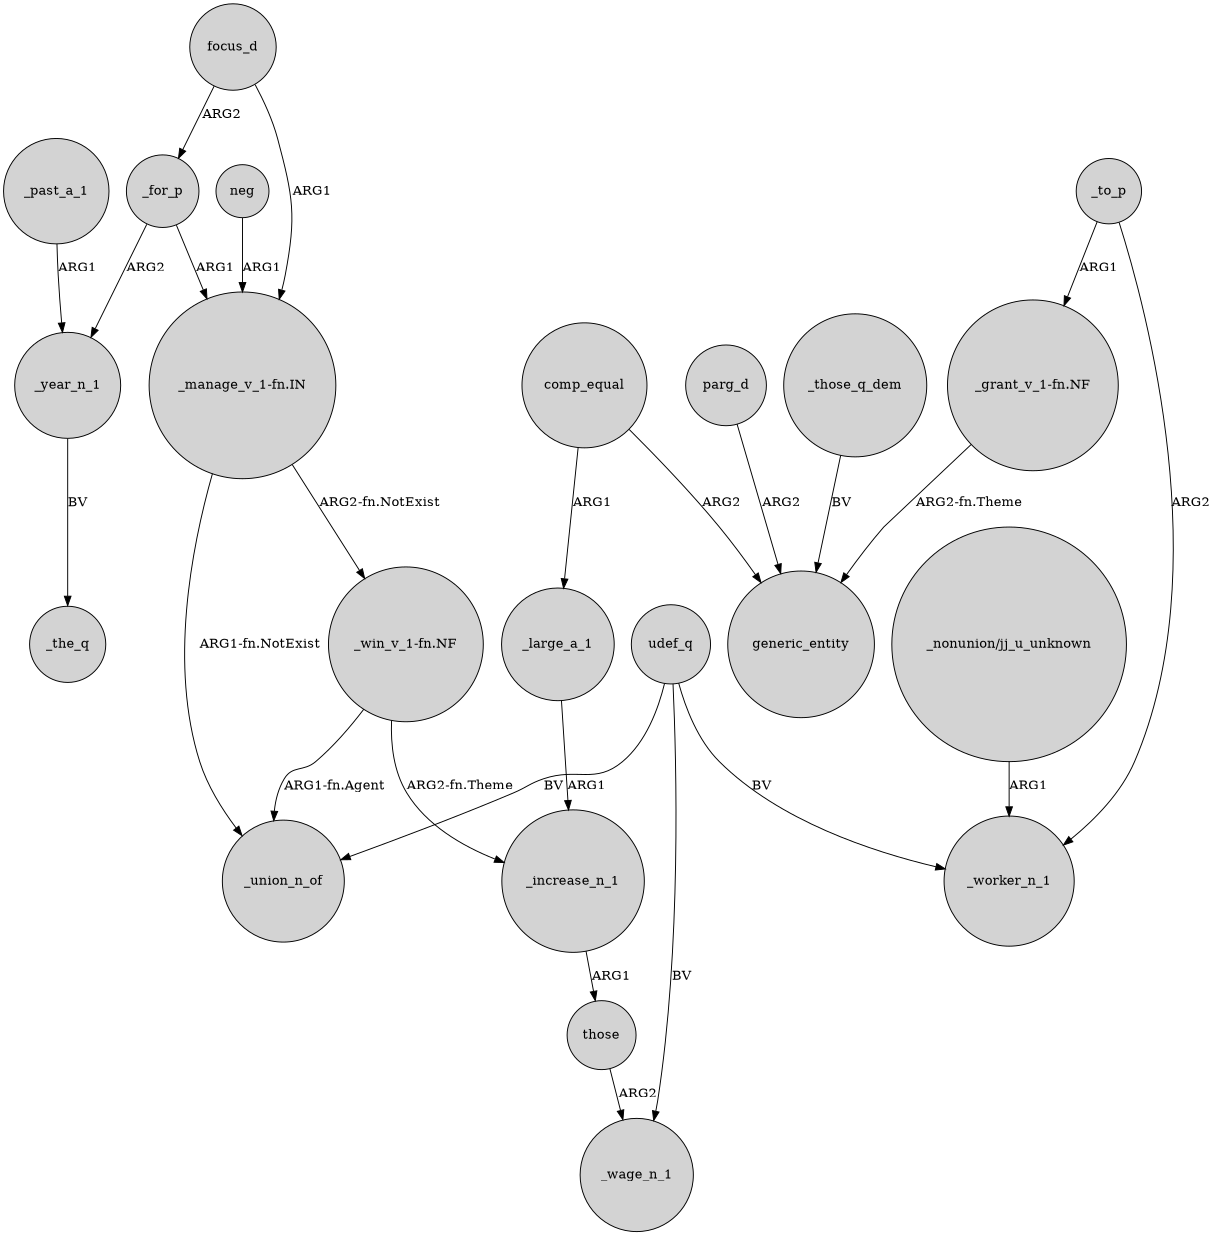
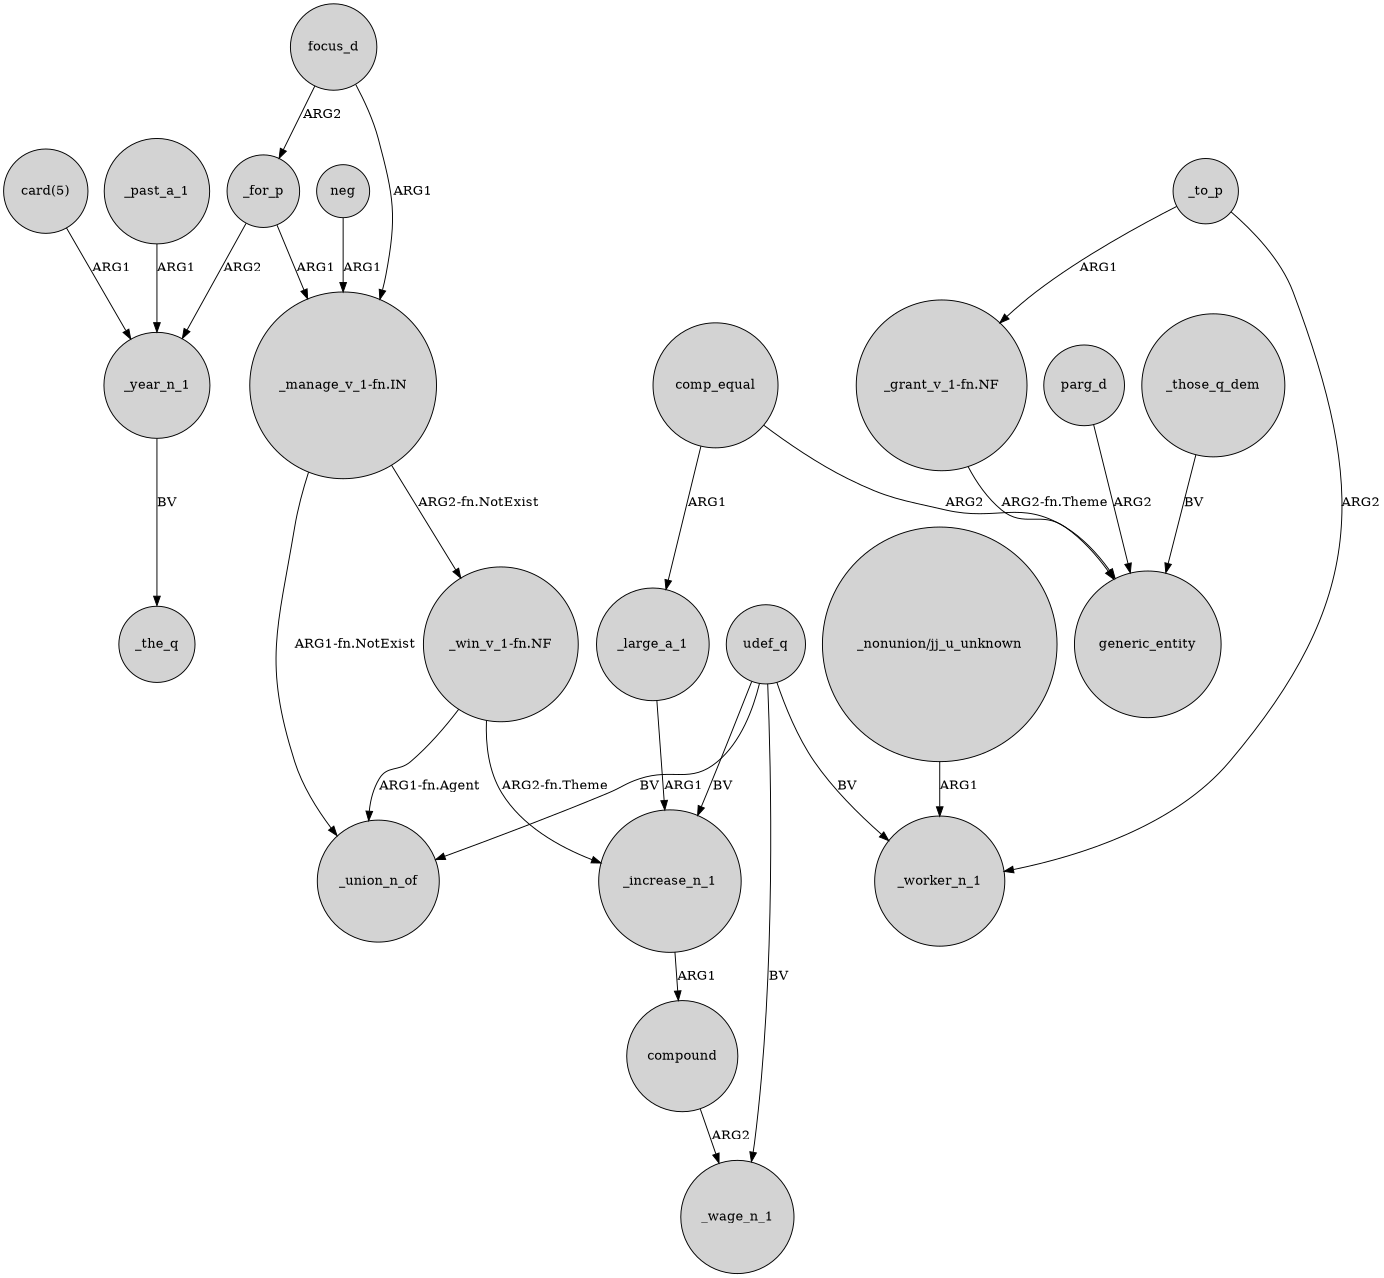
none -> (46, 191)
none -> (728, 741)
(602, 1035) -> (682, 1056)
